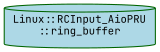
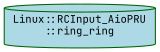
(80, 26) -> (80, 26)
